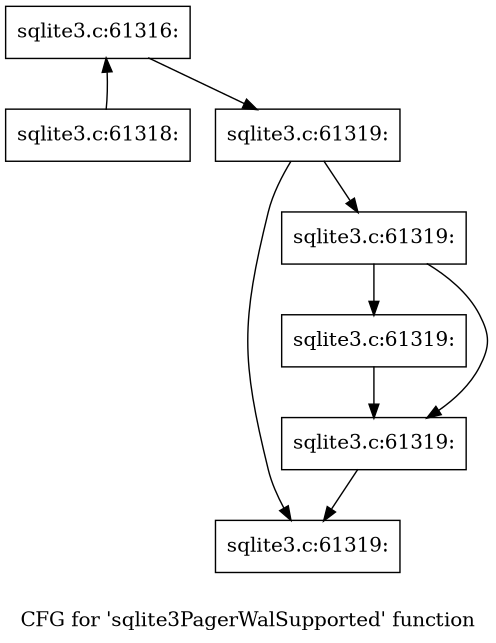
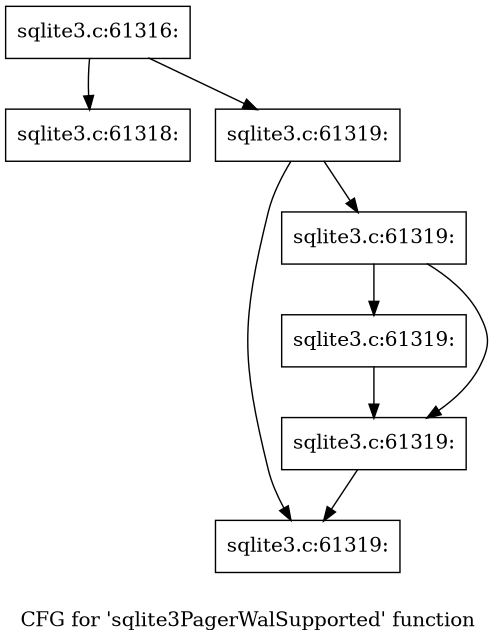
(107, 91) -> (88, 77)
